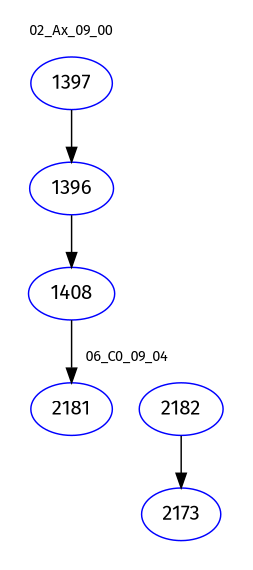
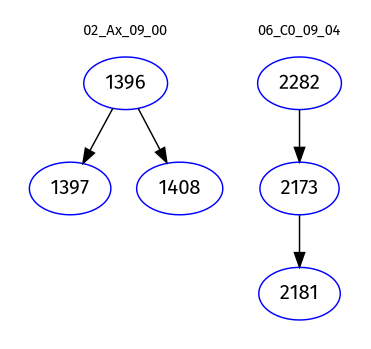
(72, 129) -> (101, 129)
(72, 352) -> (300, 234)
(181, 409) -> (300, 83)
